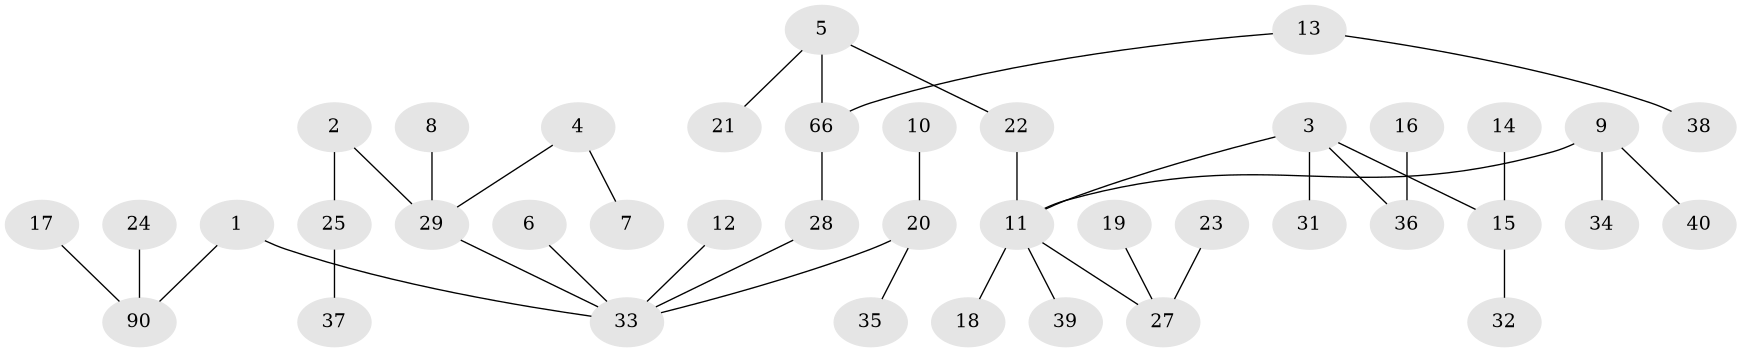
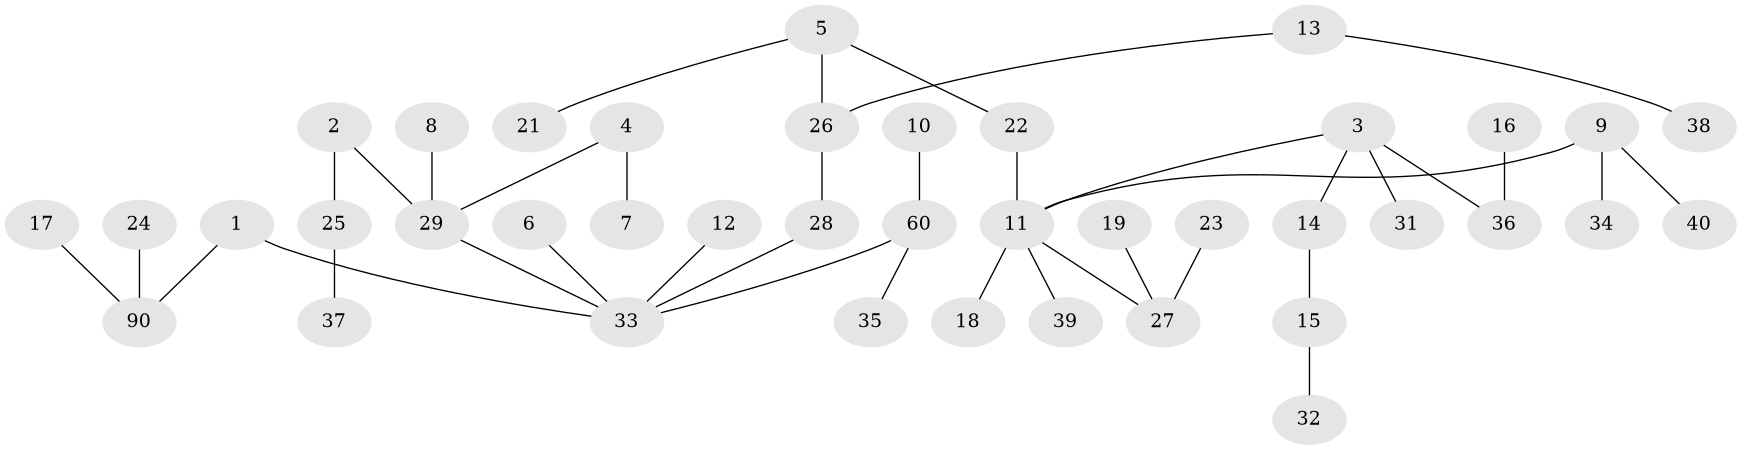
(822, 127) -> (822, 127)
(1390, 168) -> (1338, 168)
(919, 225) -> (919, 225)
